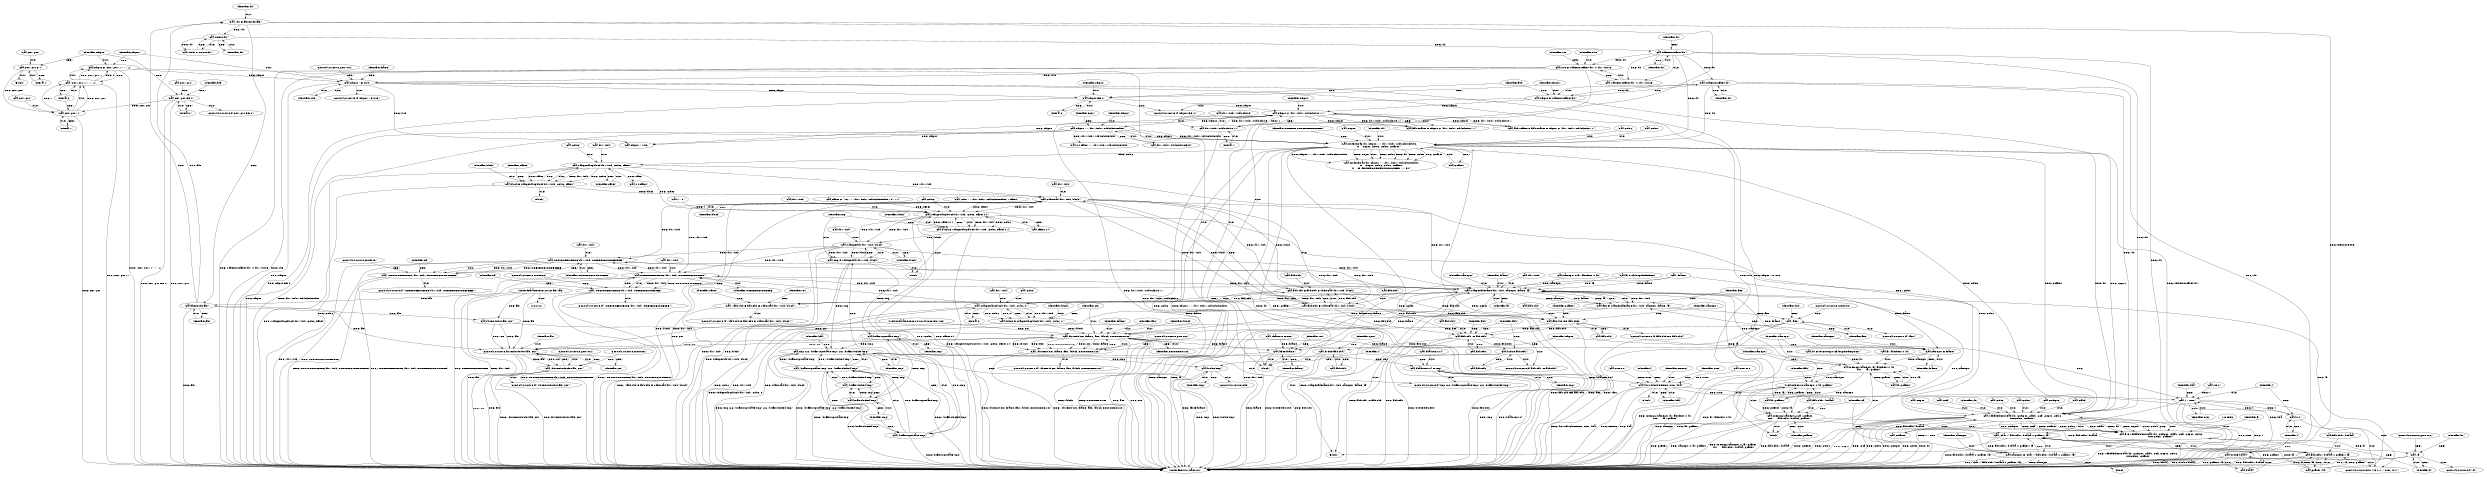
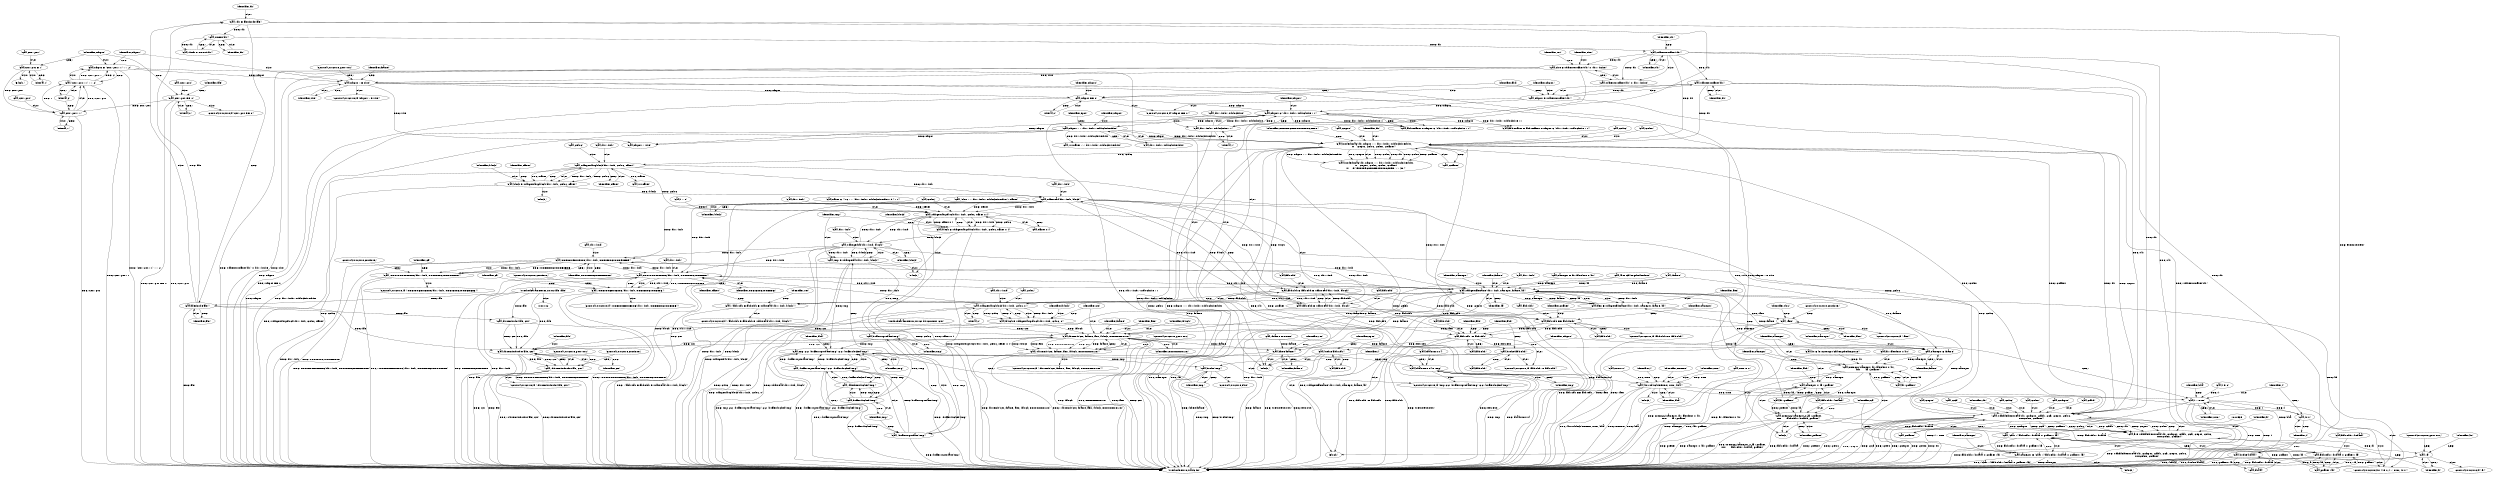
(510, 352) -> (516, 352)
(858, 385) -> (859, 385)
(1809, 385) -> (1817, 385)
